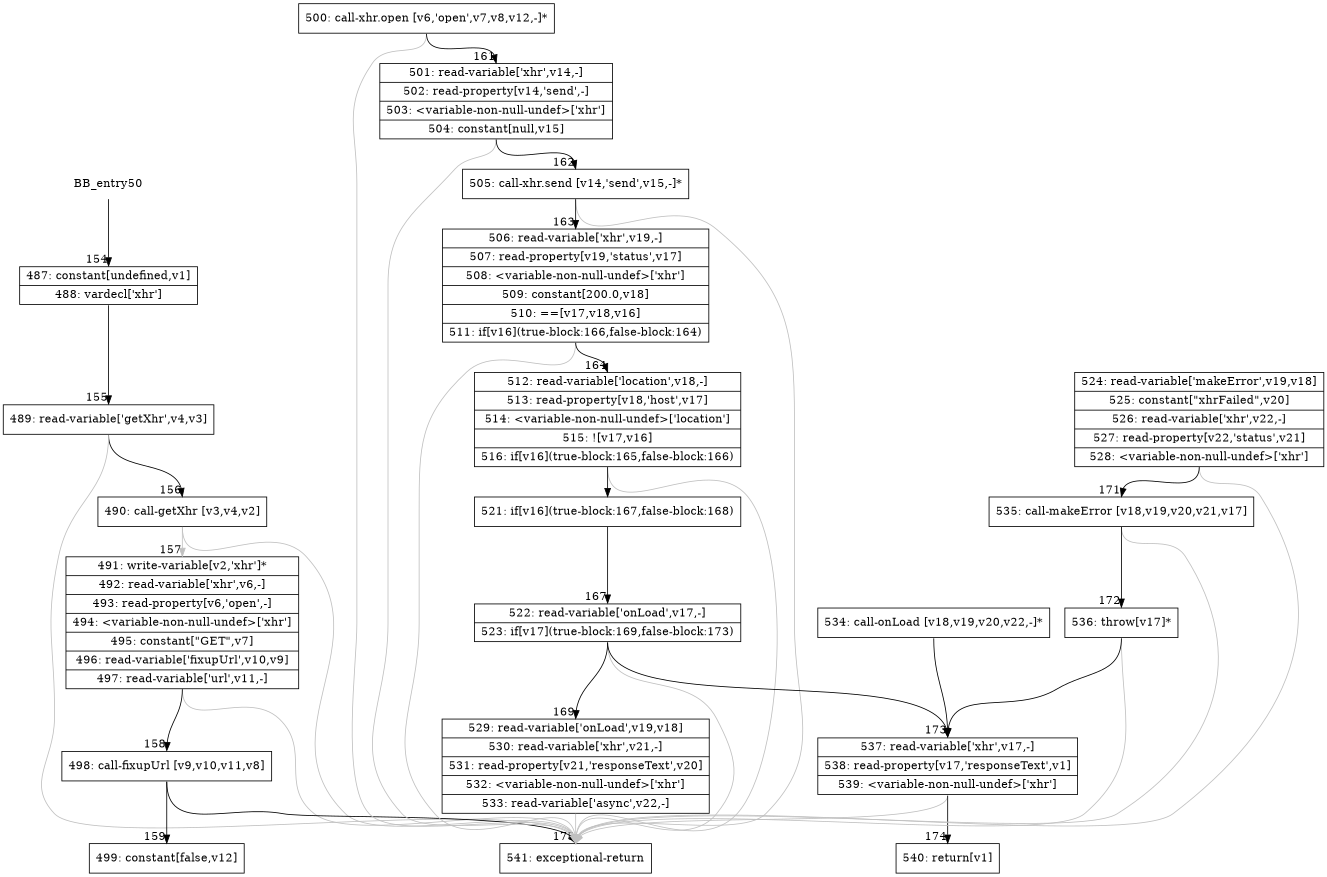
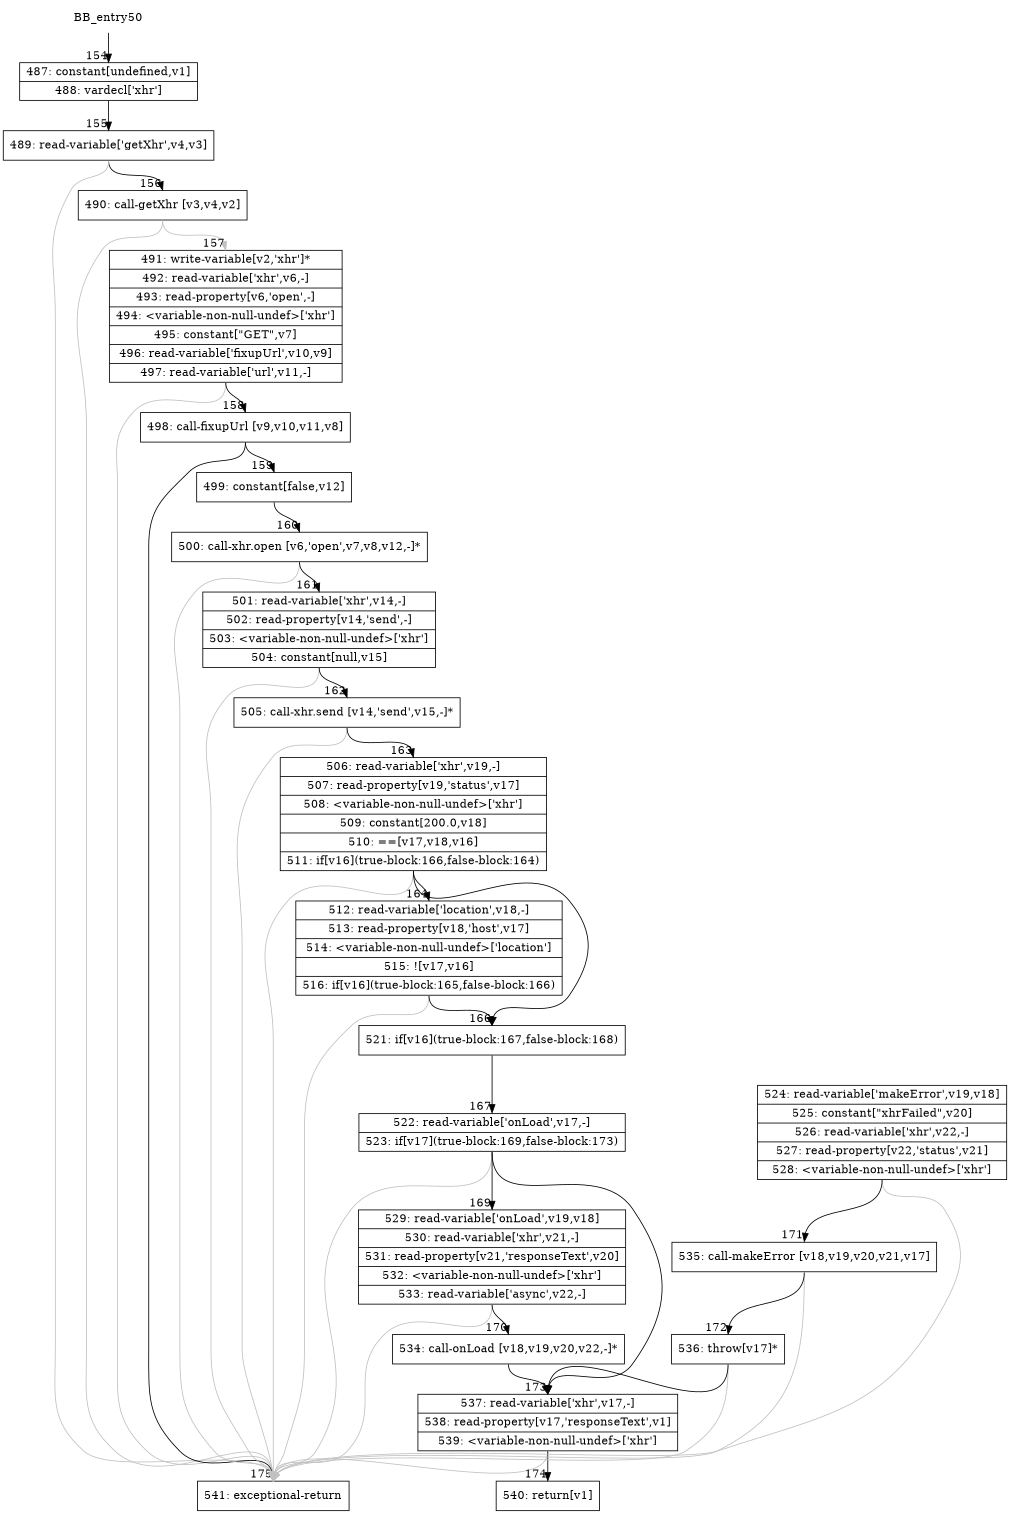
none -> (283, 515)
none -> (572, 904)
none -> (497, 1316)
